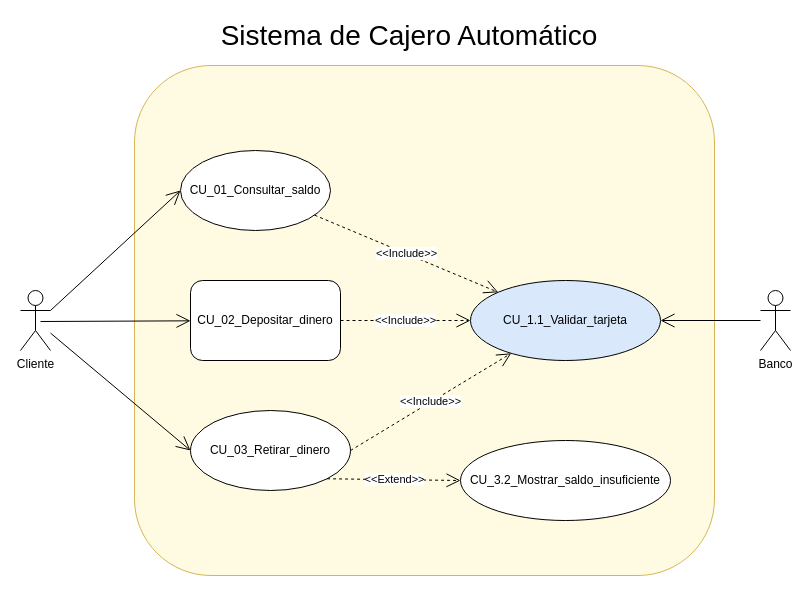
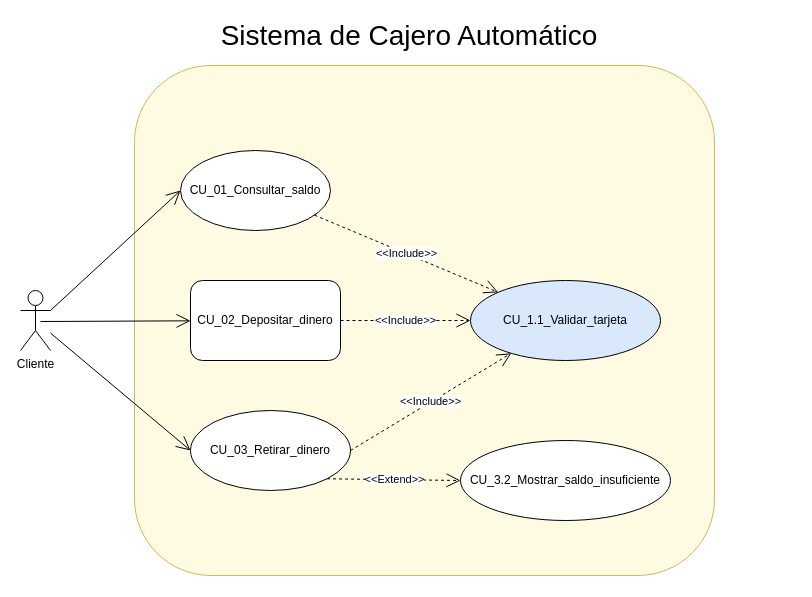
(712, 321) -> none
(776, 321) -> none
